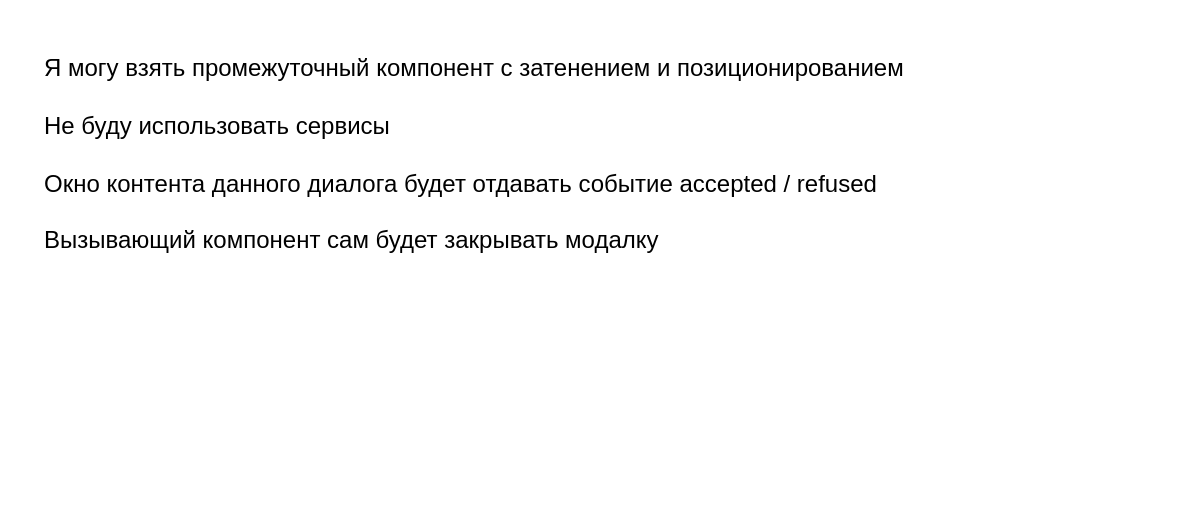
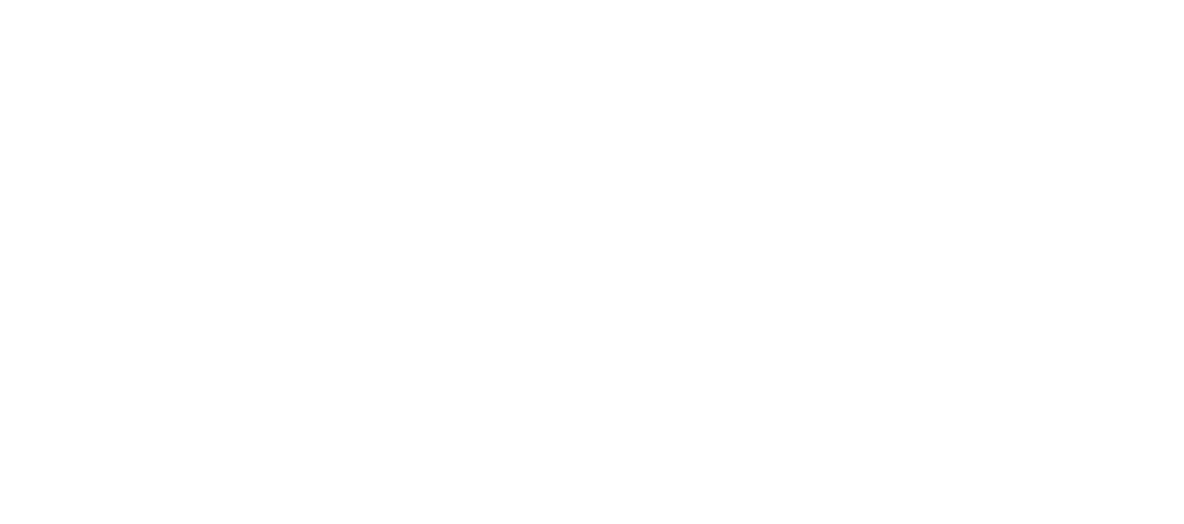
(591, 261) -> none
